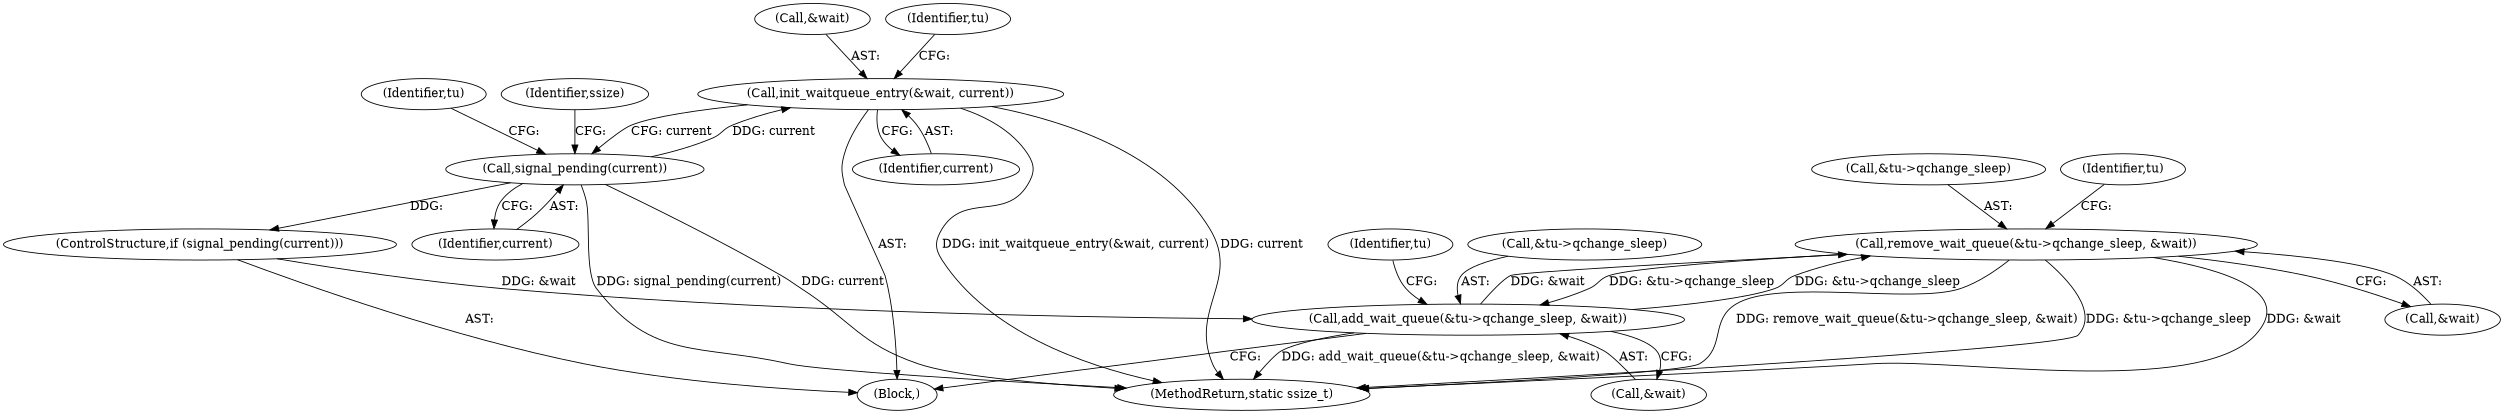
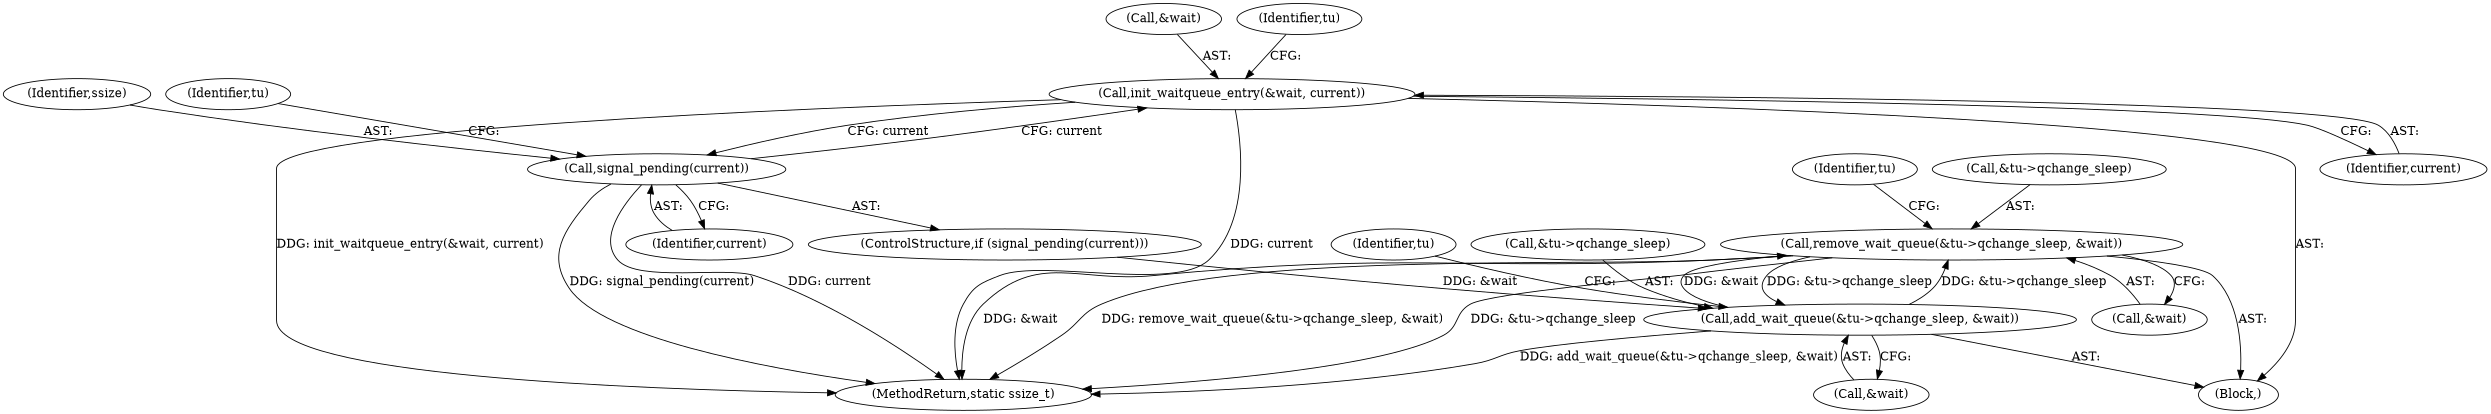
(593, 132) -> (380, 132)
(774, 132) -> (1062, 132)
(428, 207) -> (868, 207)
(537, 354) -> (2210, 274)
(1247, 357) -> (2088, 357)
